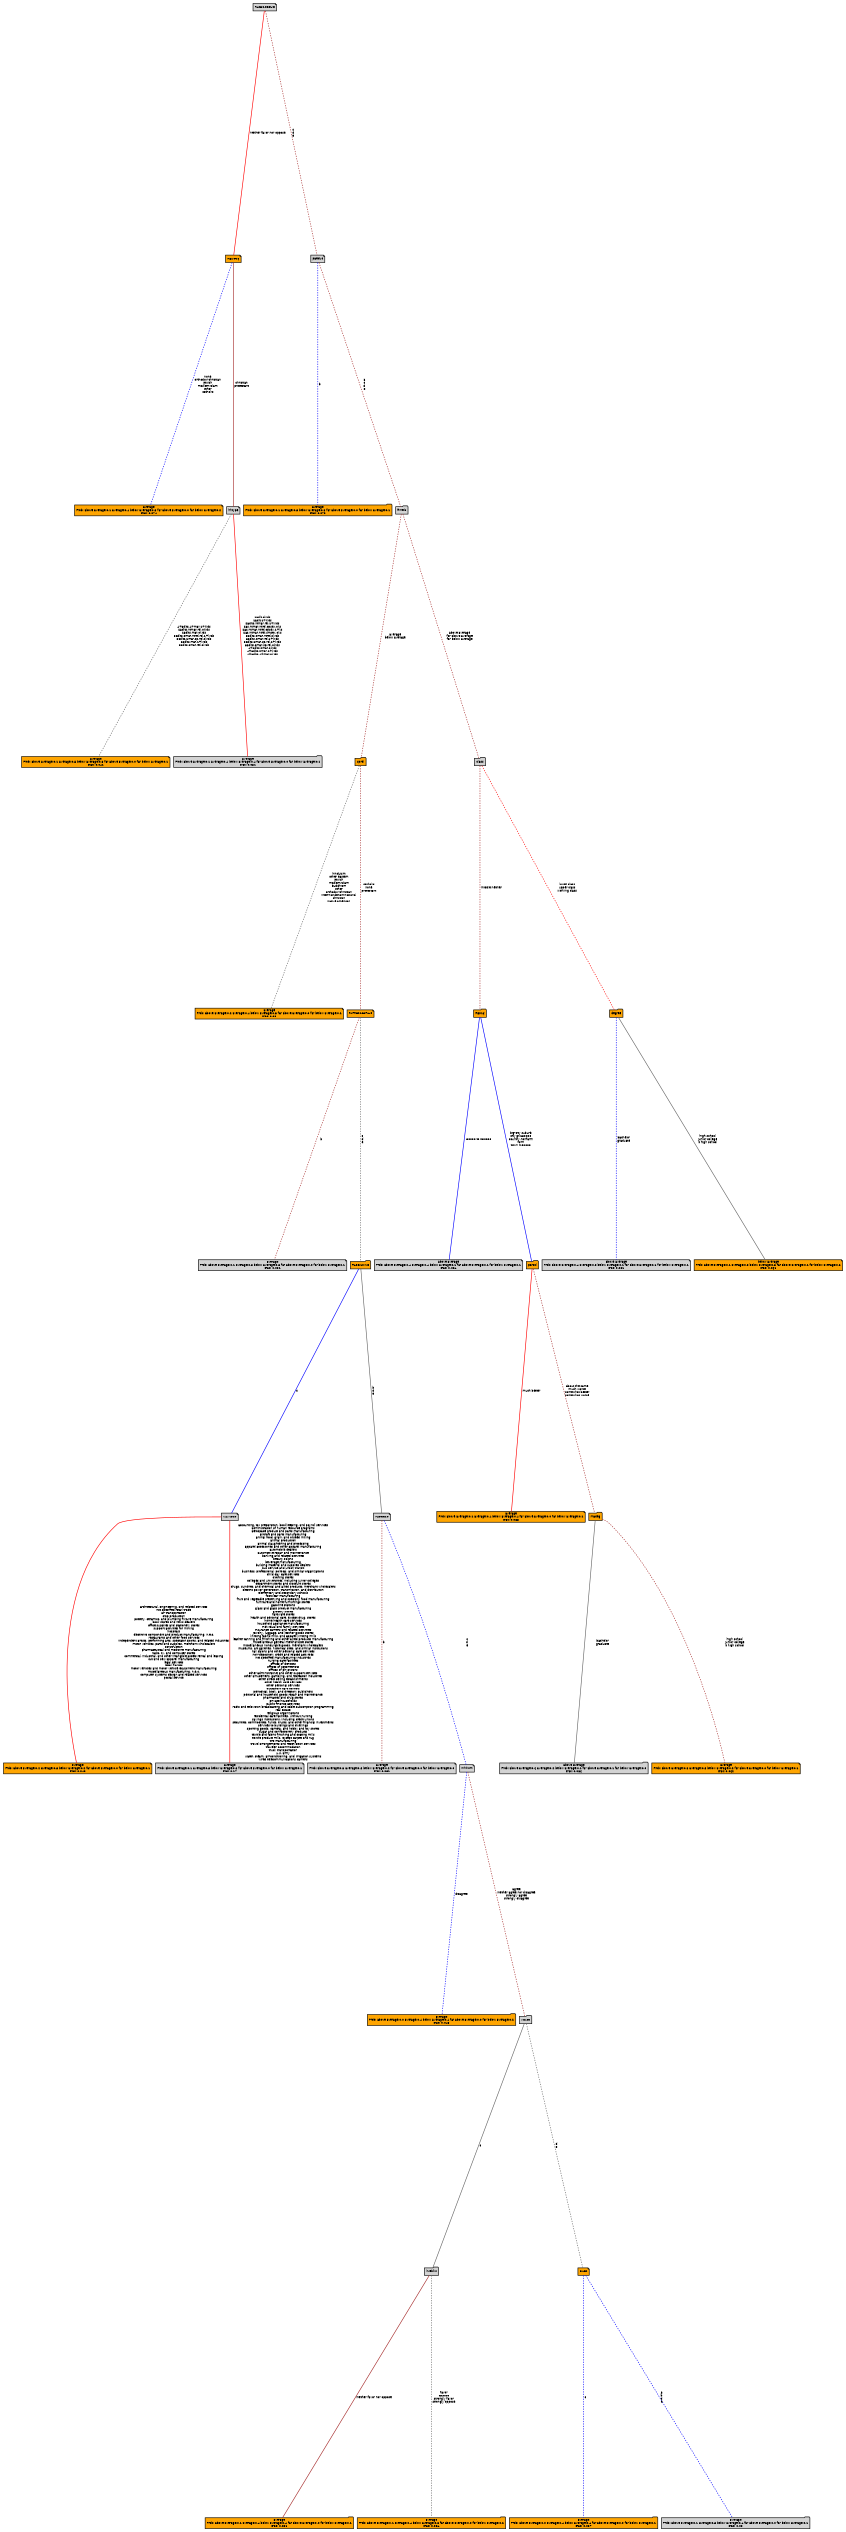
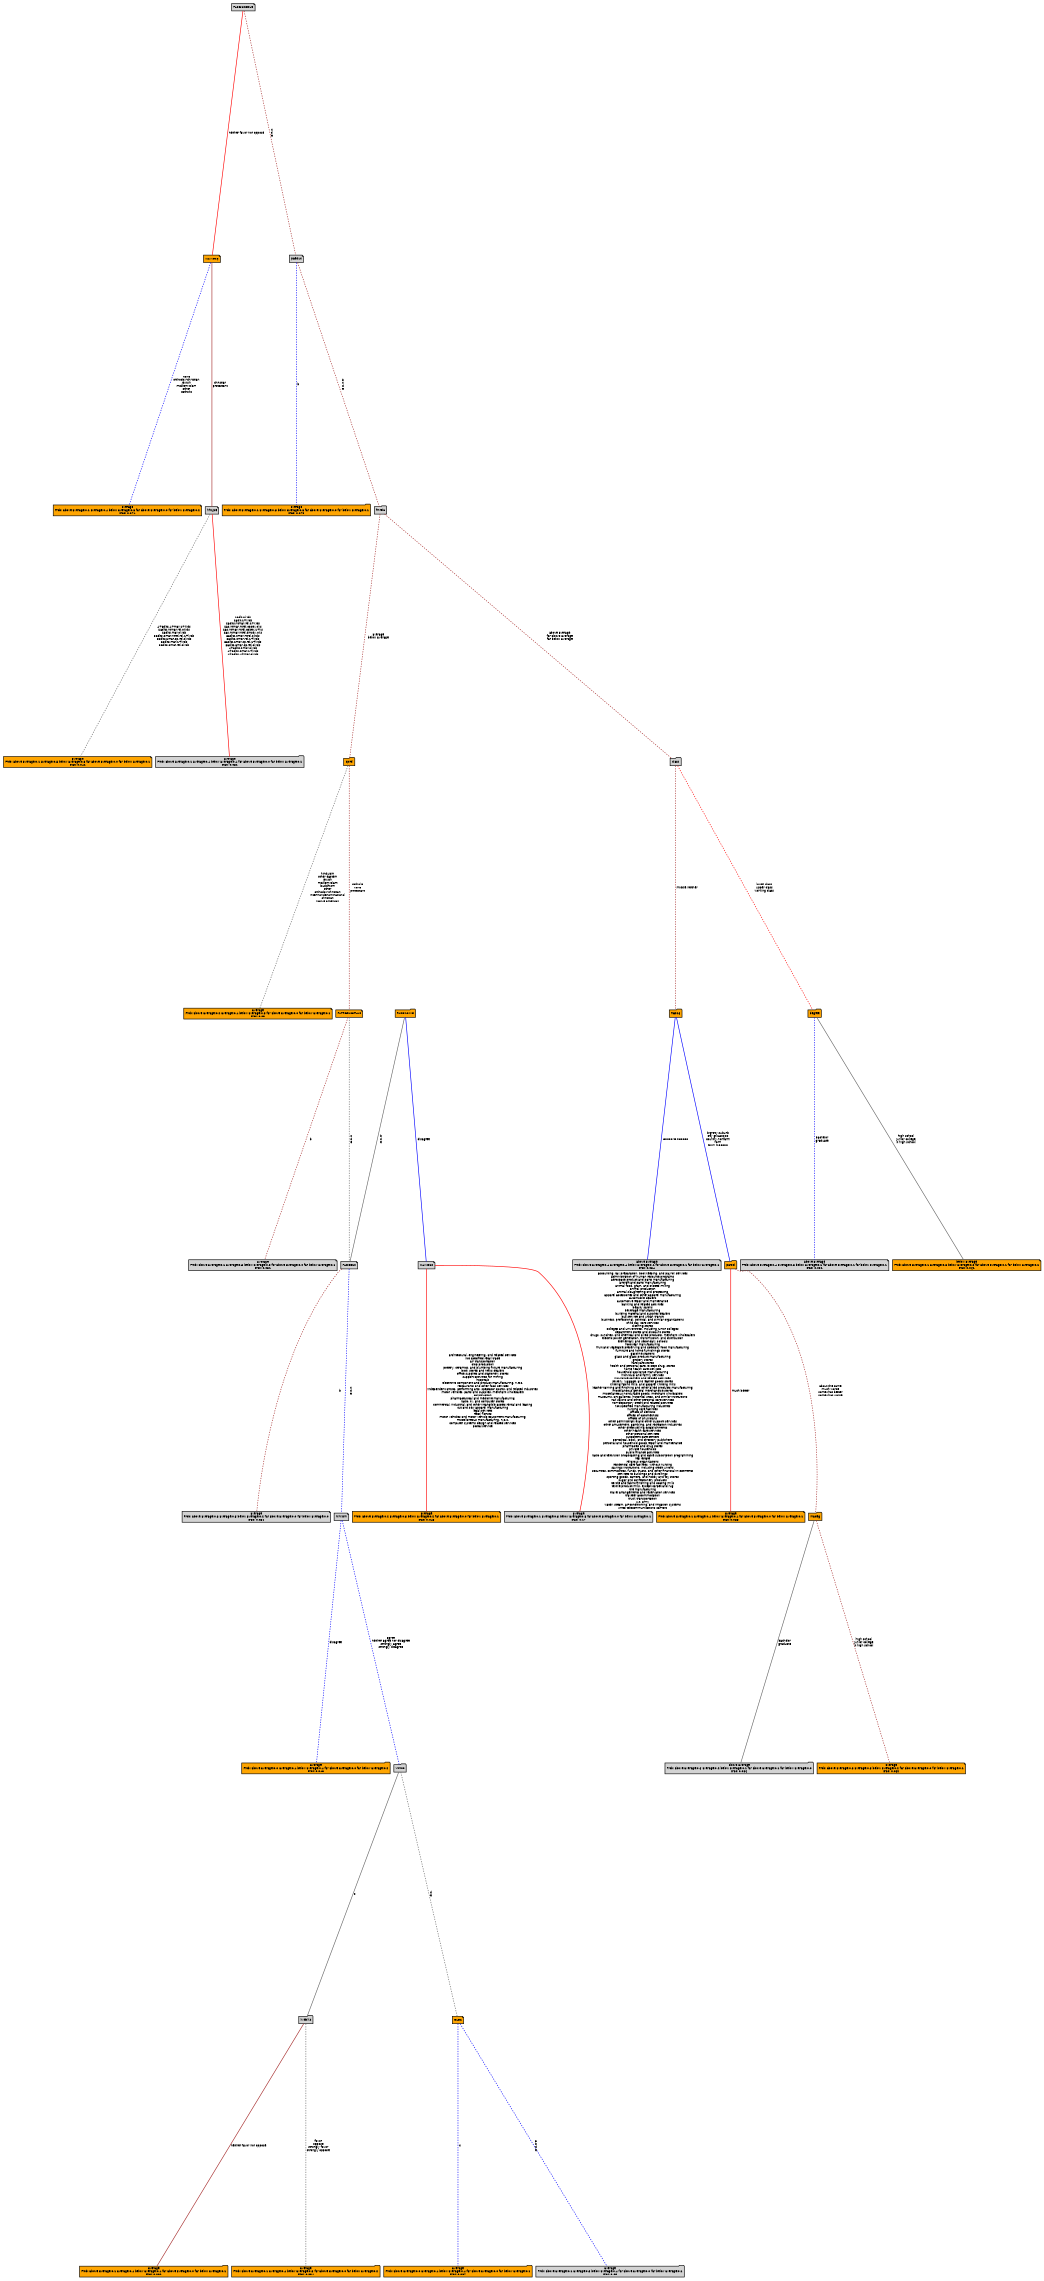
(233, 259) -> (212, 259)
(361, 1139) -> (349, 1139)
(297, 1391) -> (423, 1139)
(496, 1894) -> (371, 1643)
